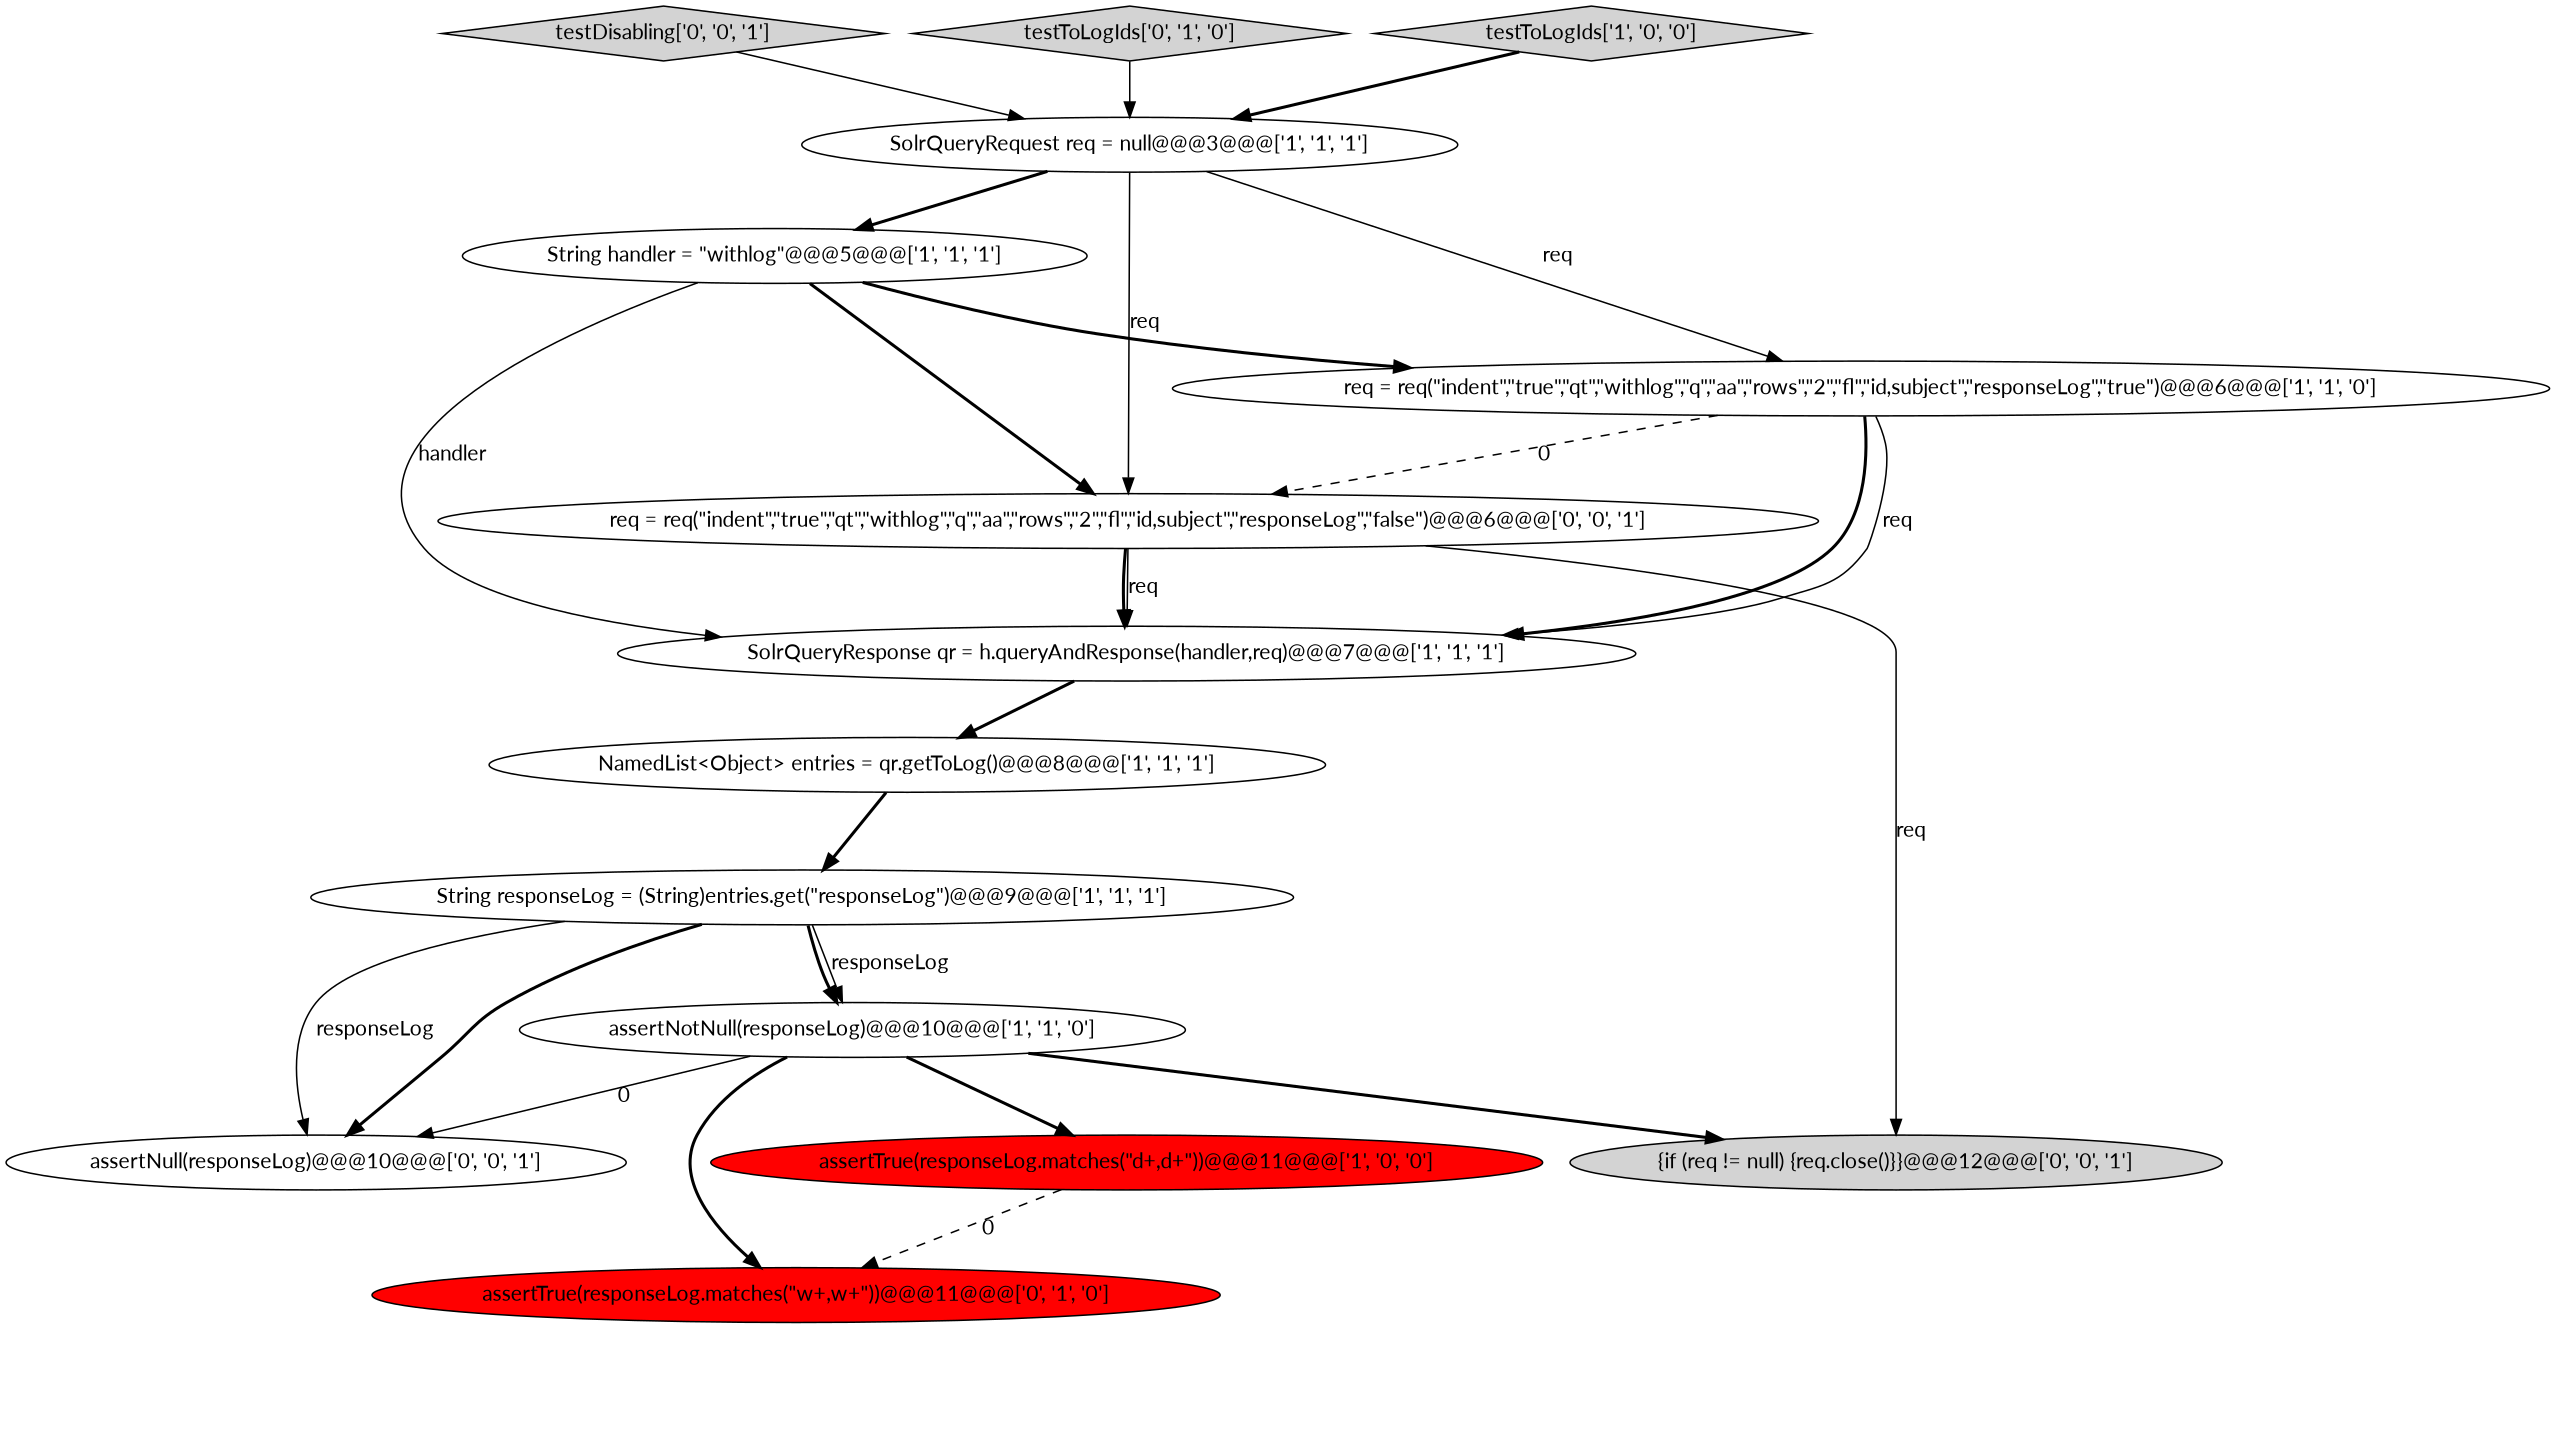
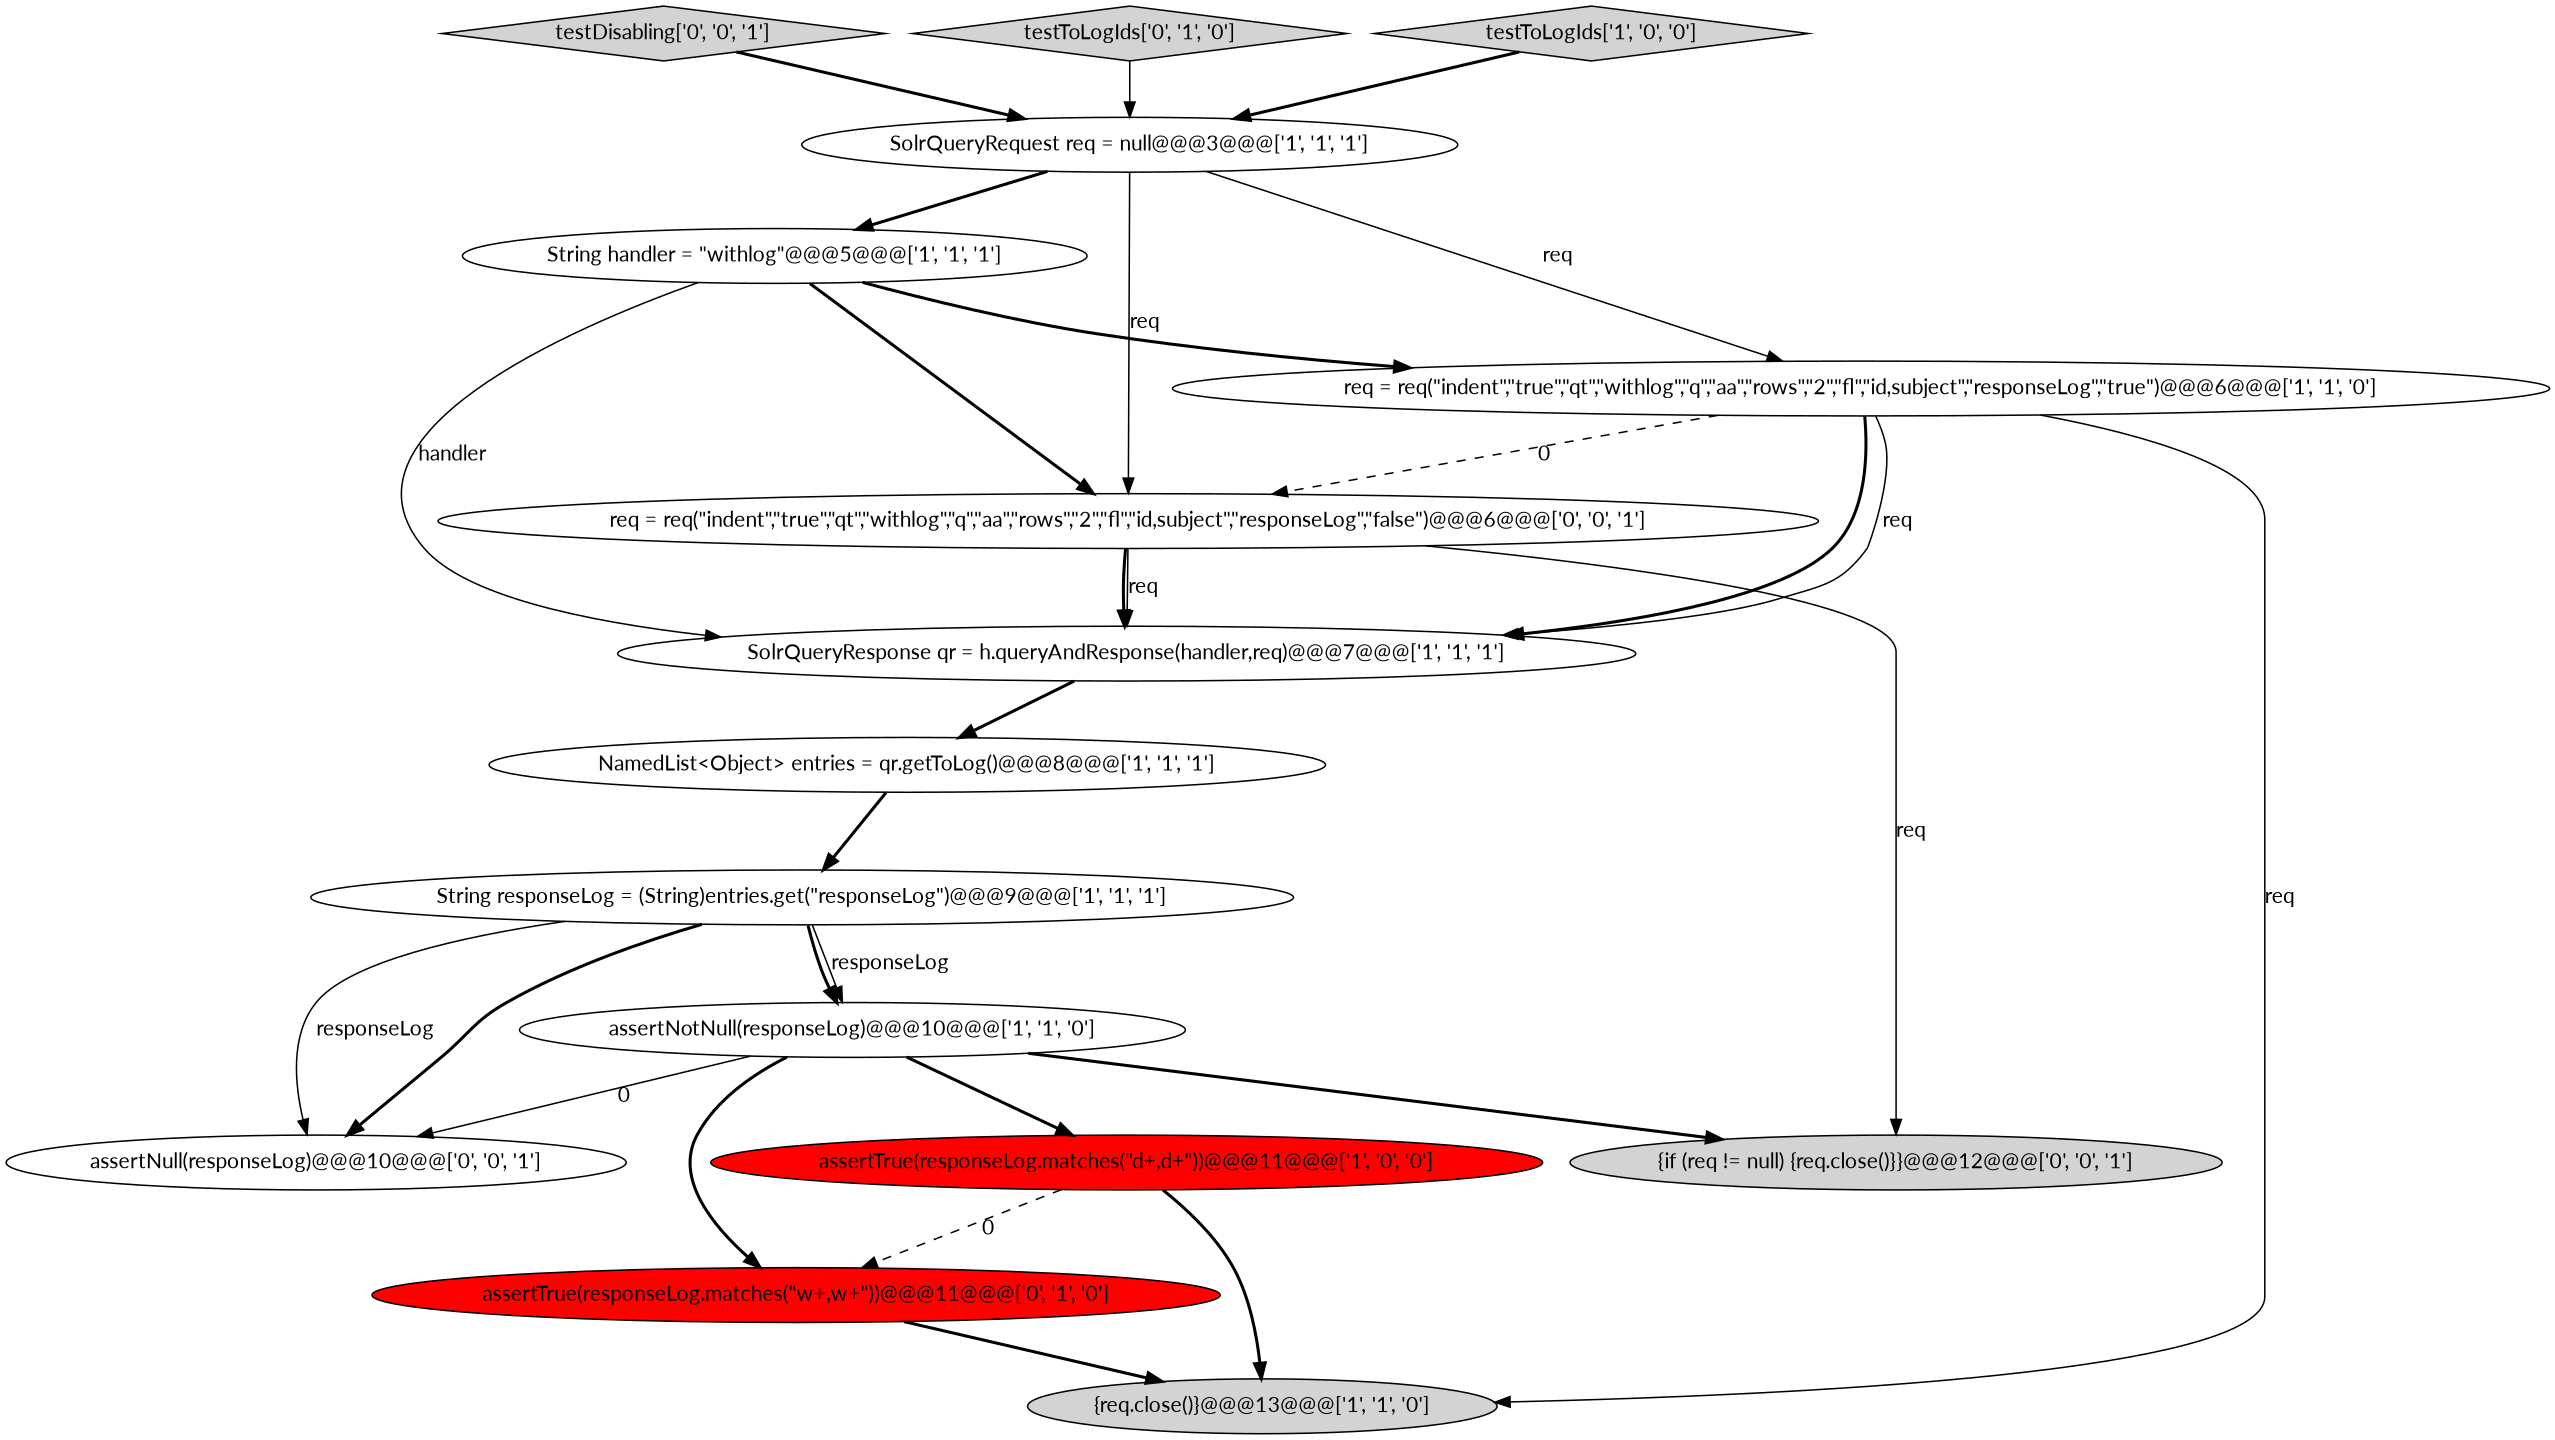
(873, 84) -> (873, 84)
none -> (1262, 1406)
